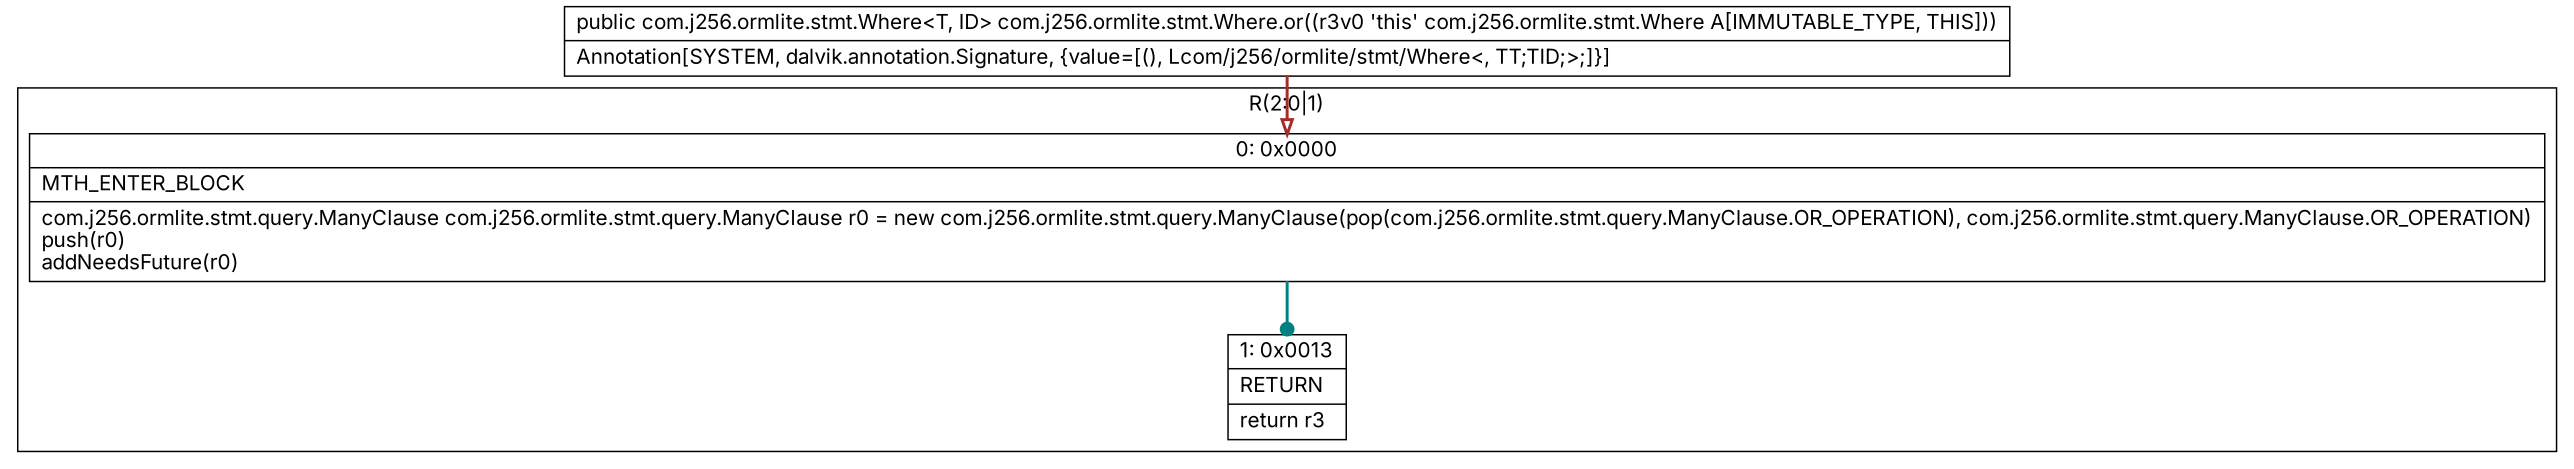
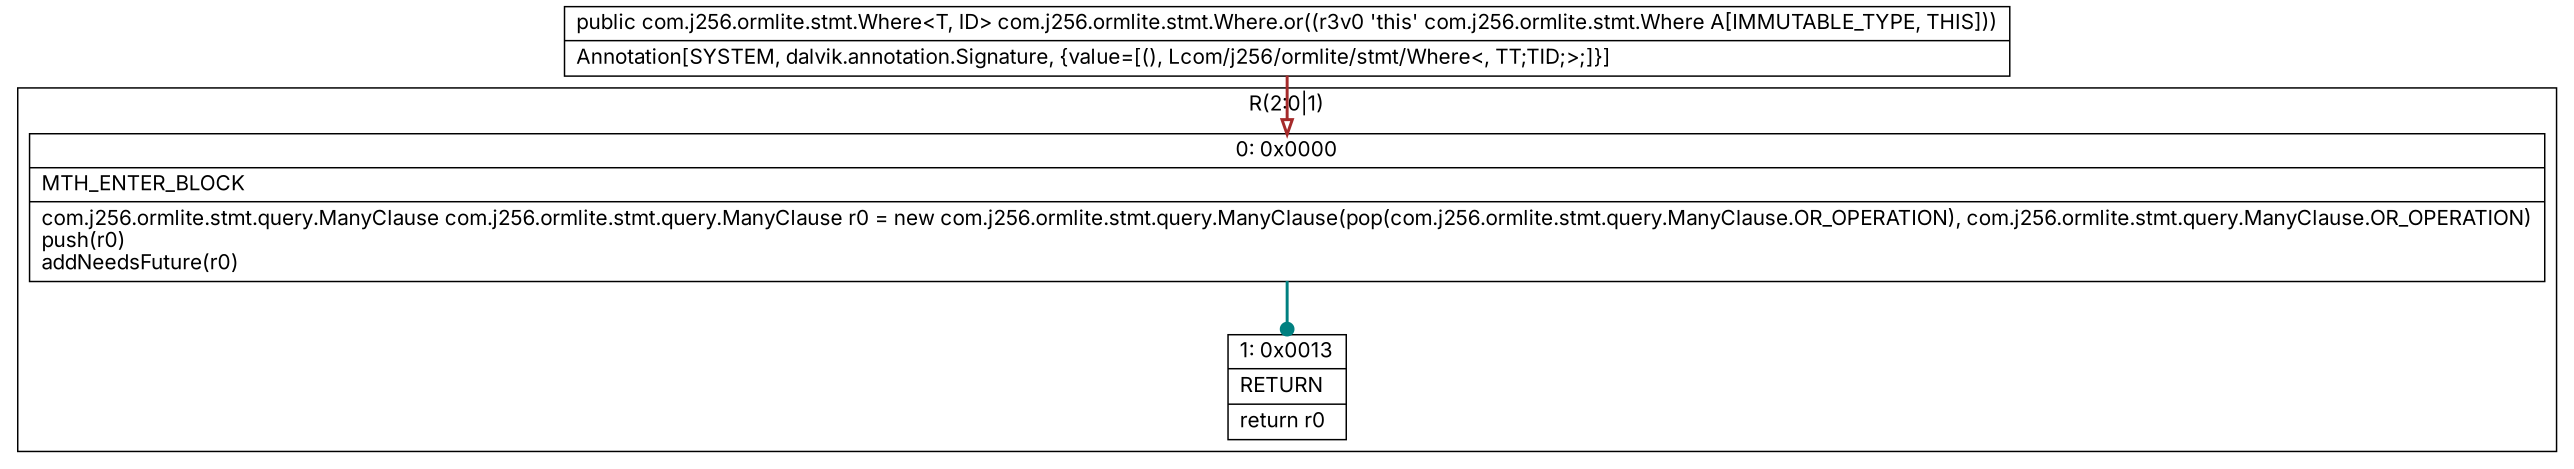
(1283, 421) -> (1283, 421)
